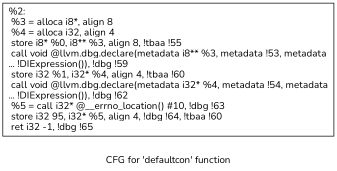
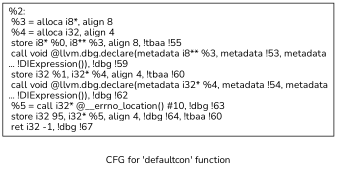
(51, 127) -> (51, 127)
